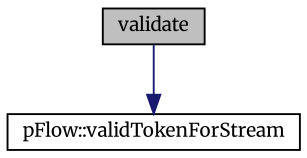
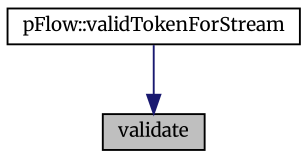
(154, 70) -> (154, 70)
